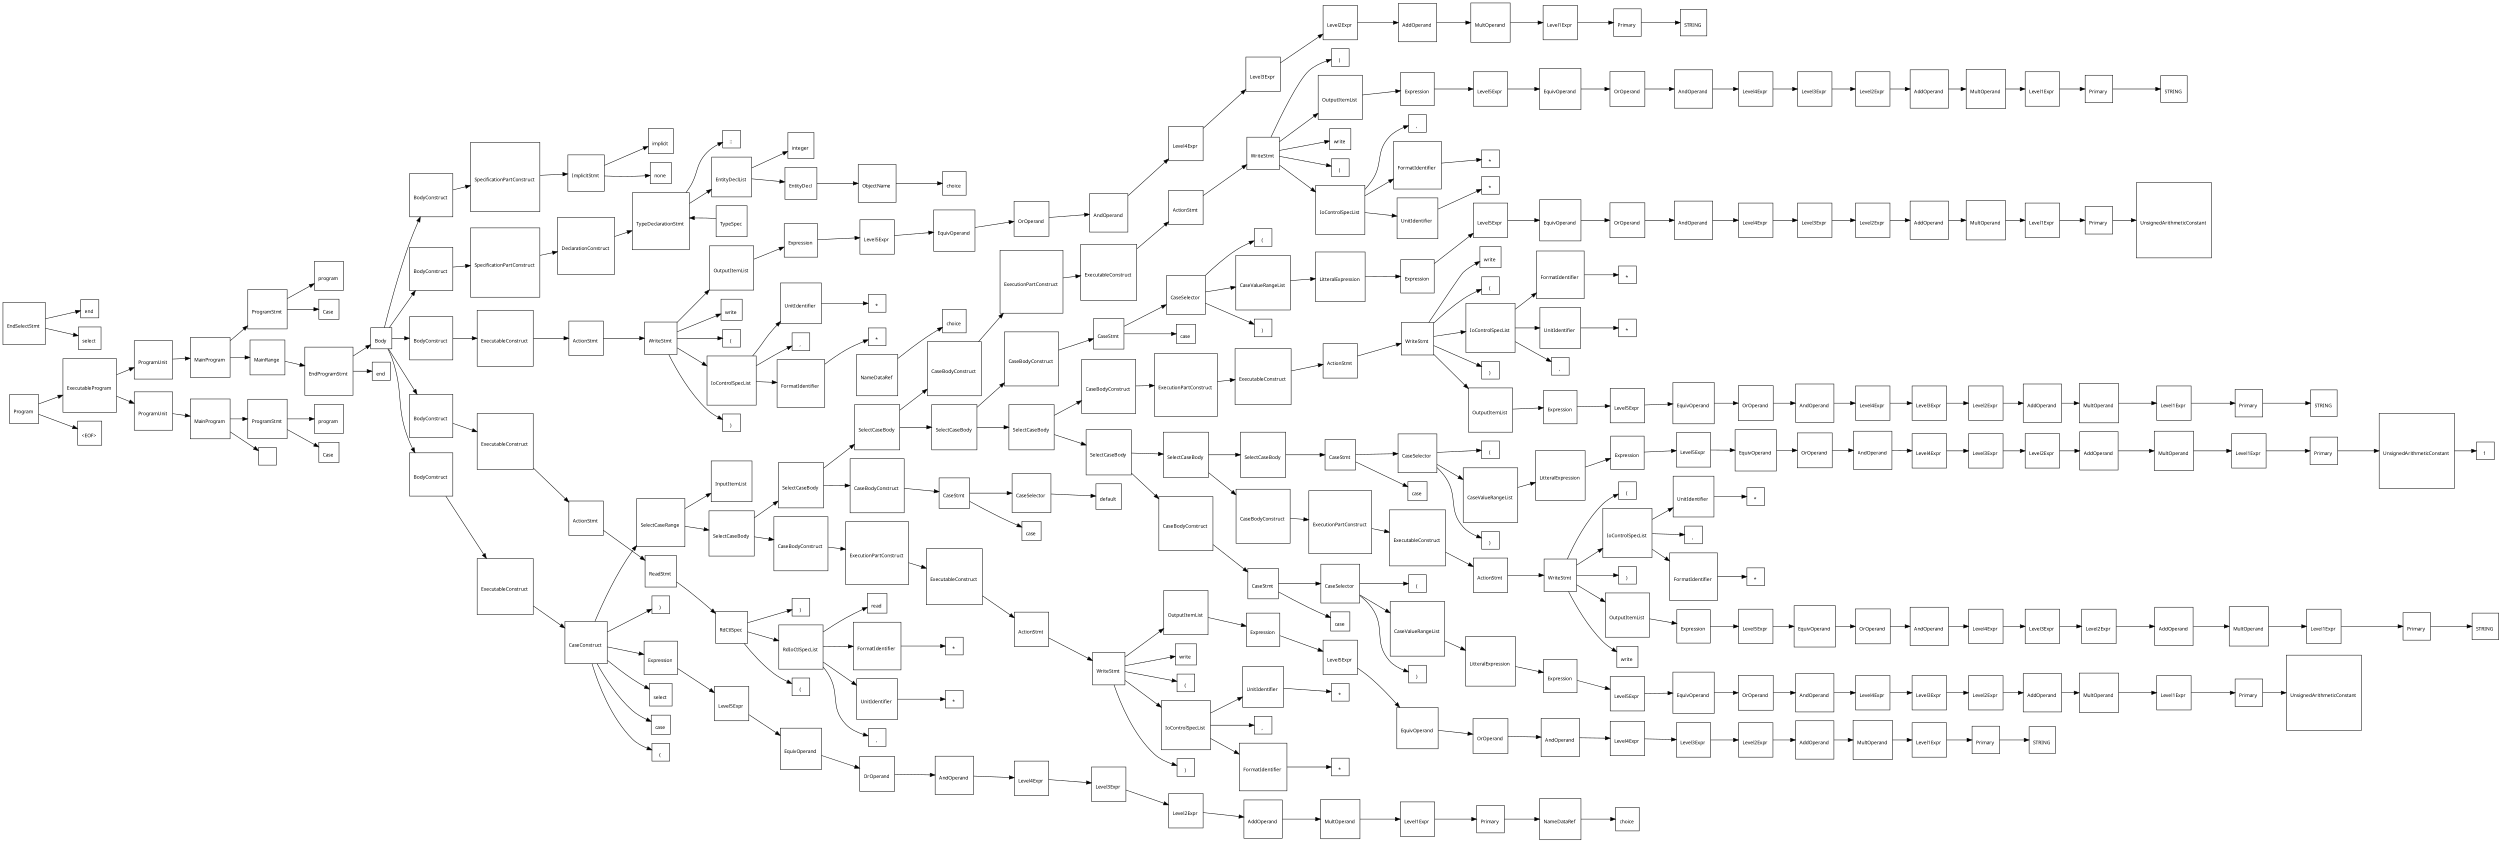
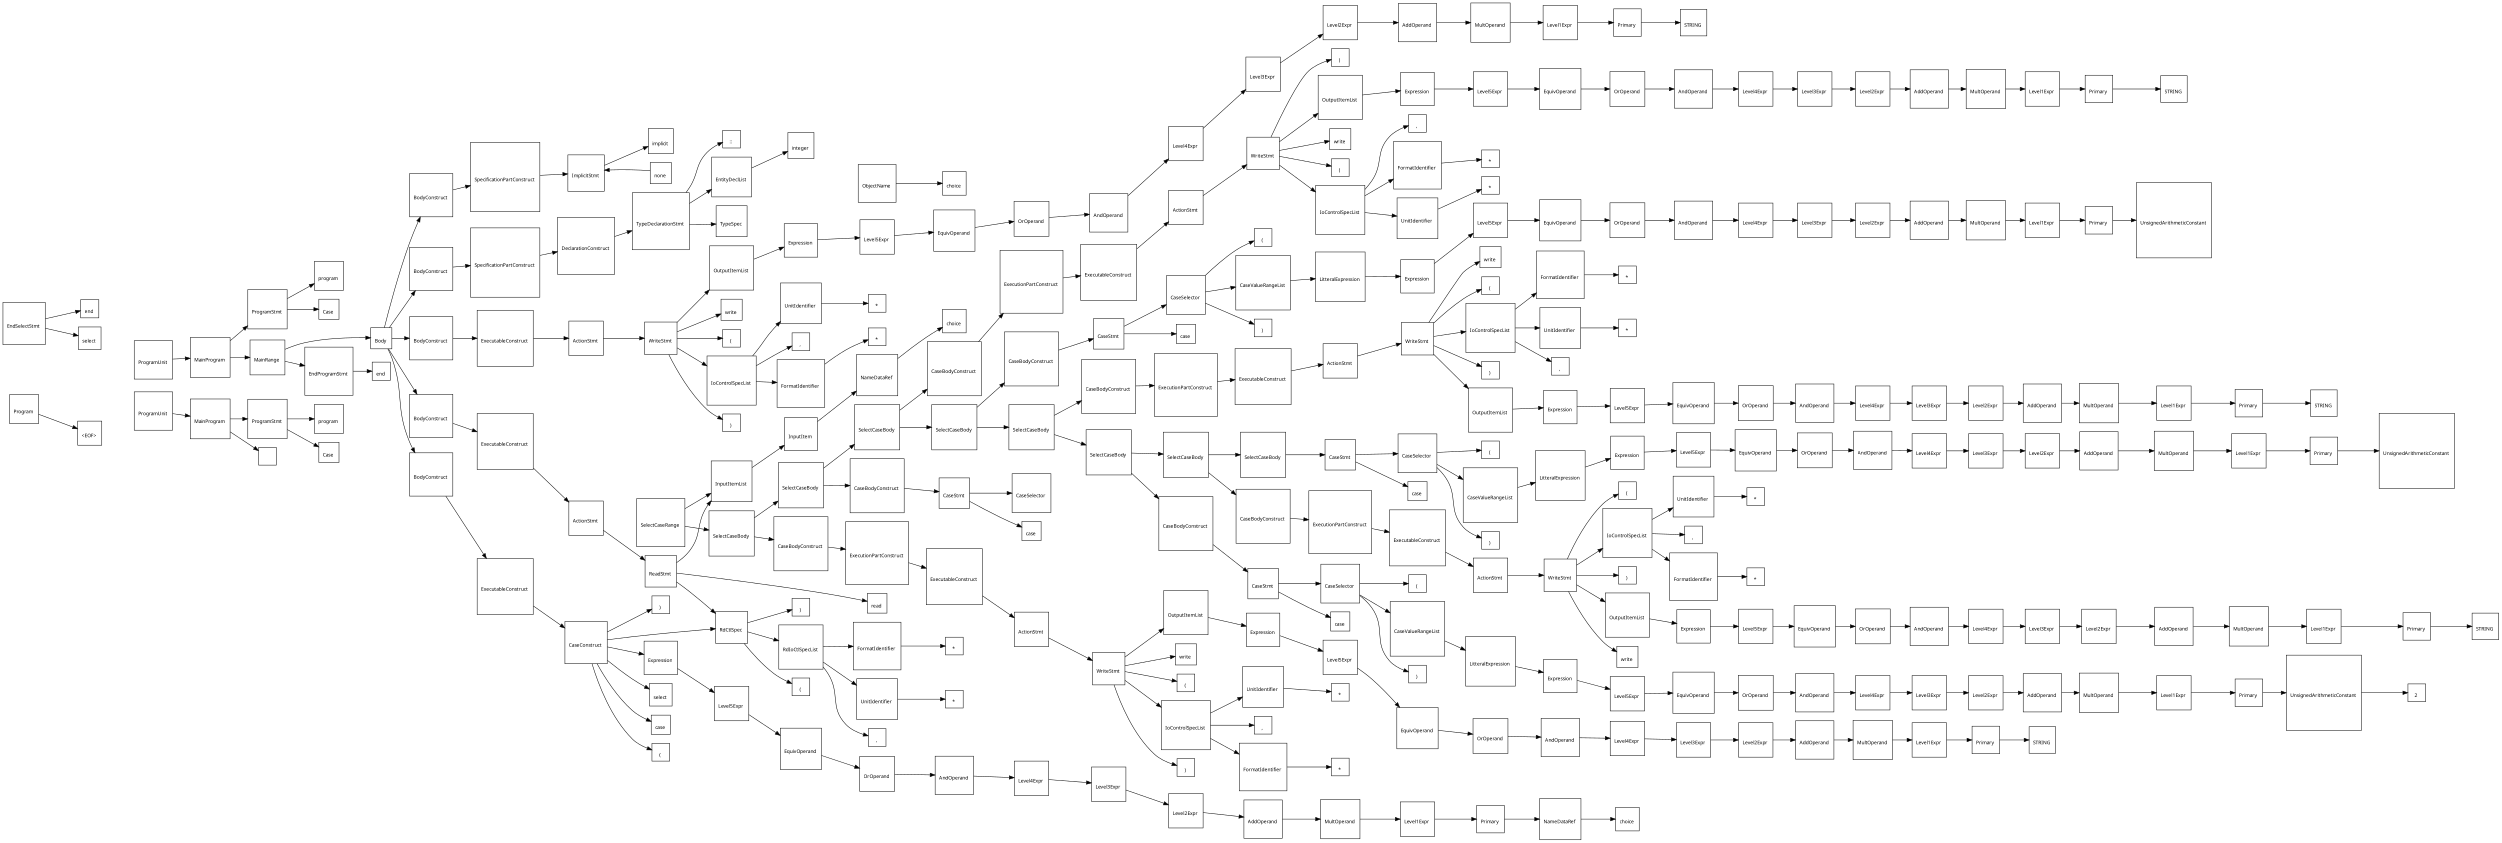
(625, 176) -> (630, 170)
(801, 183) -> none
(705, 218) -> (700, 225)
(360, 352) -> (325, 340)
(90, 385) -> none
none -> (801, 434)
(2485, 451) -> none
(1109, 497) -> none
none -> (697, 536)
(612, 584) -> (659, 634)
(842, 620) -> (770, 585)
none -> (2417, 693)
